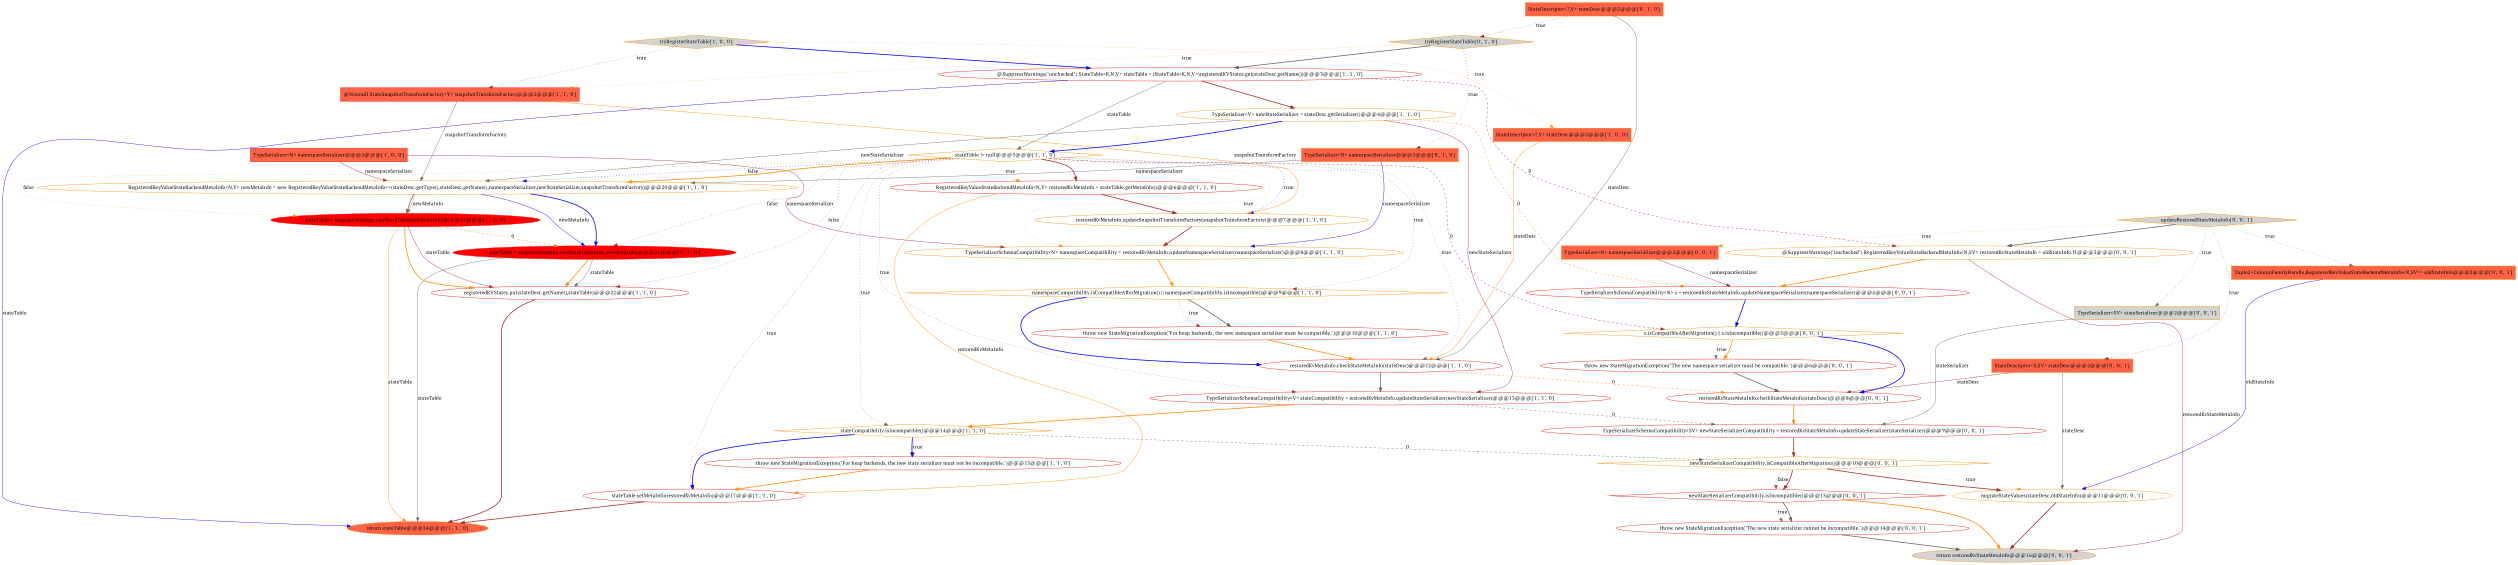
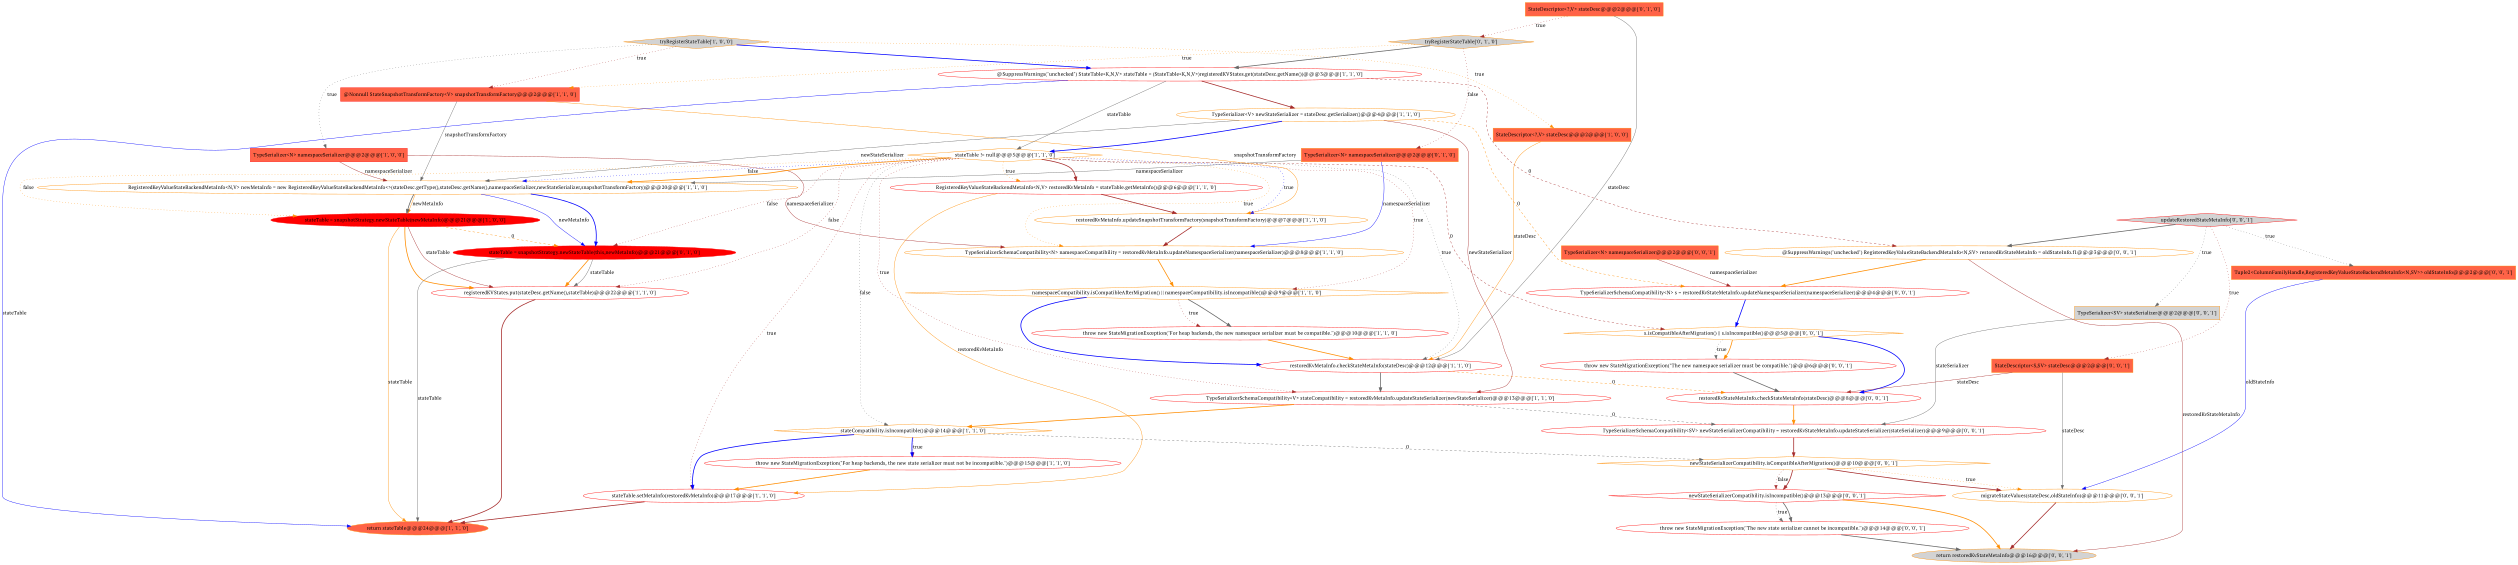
none -> (458, 60)
(1473, 95) -> (1473, 95)
(2207, 220) -> (2207, 220)
(1938, 233) -> none
(865, 293) -> (865, 293)
